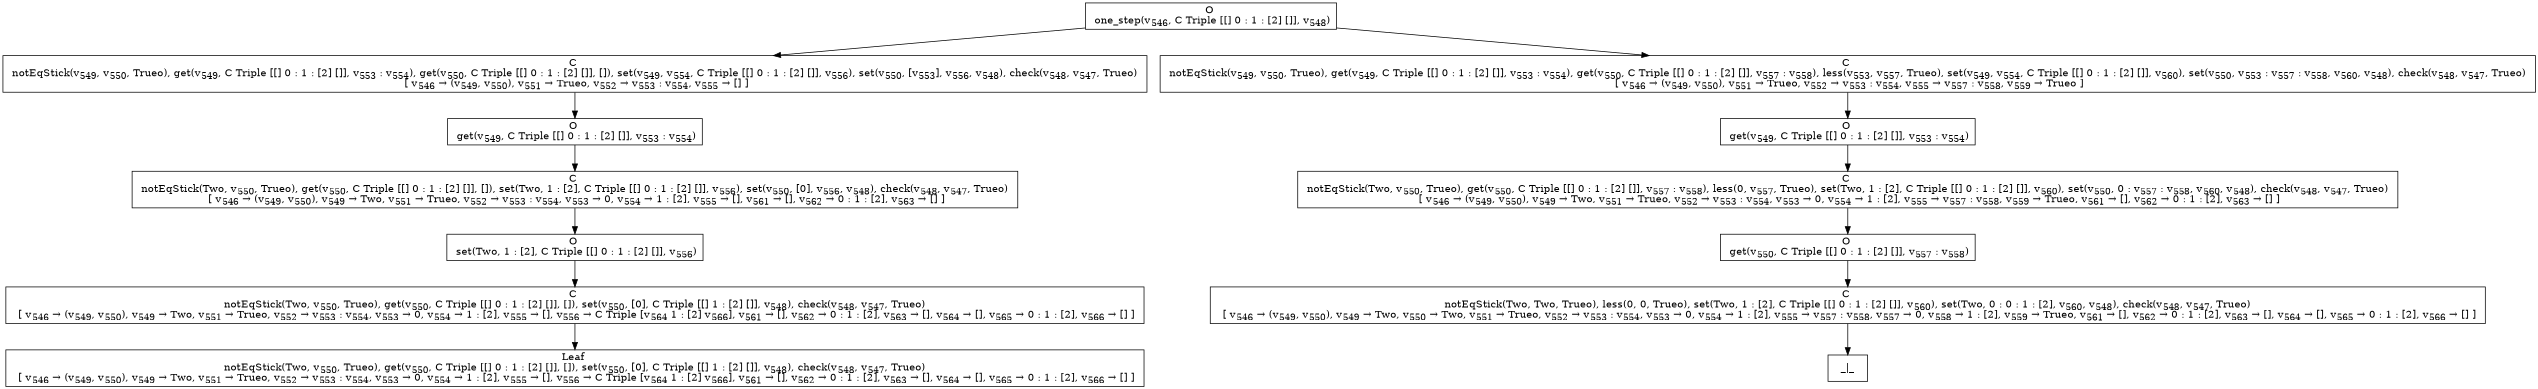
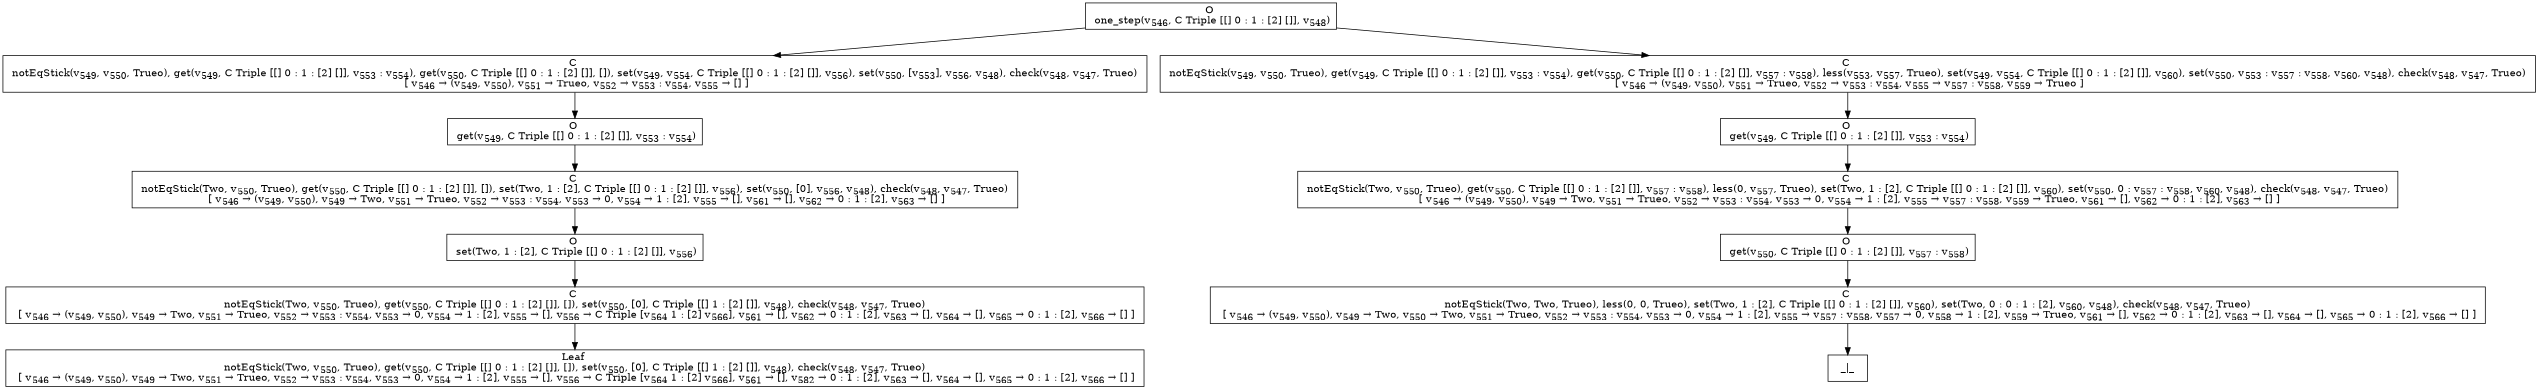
(806, 378) -> (806, 378)
